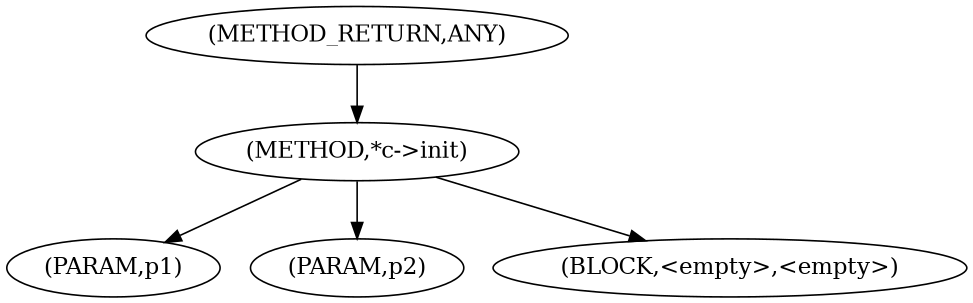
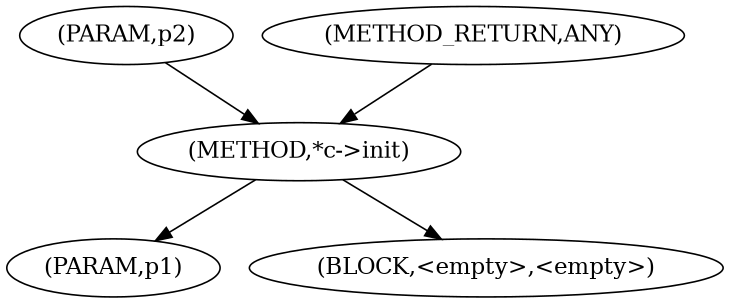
(357, 202) -> (205, 89)
